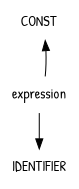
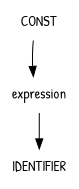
(46, 64) -> (33, 53)
